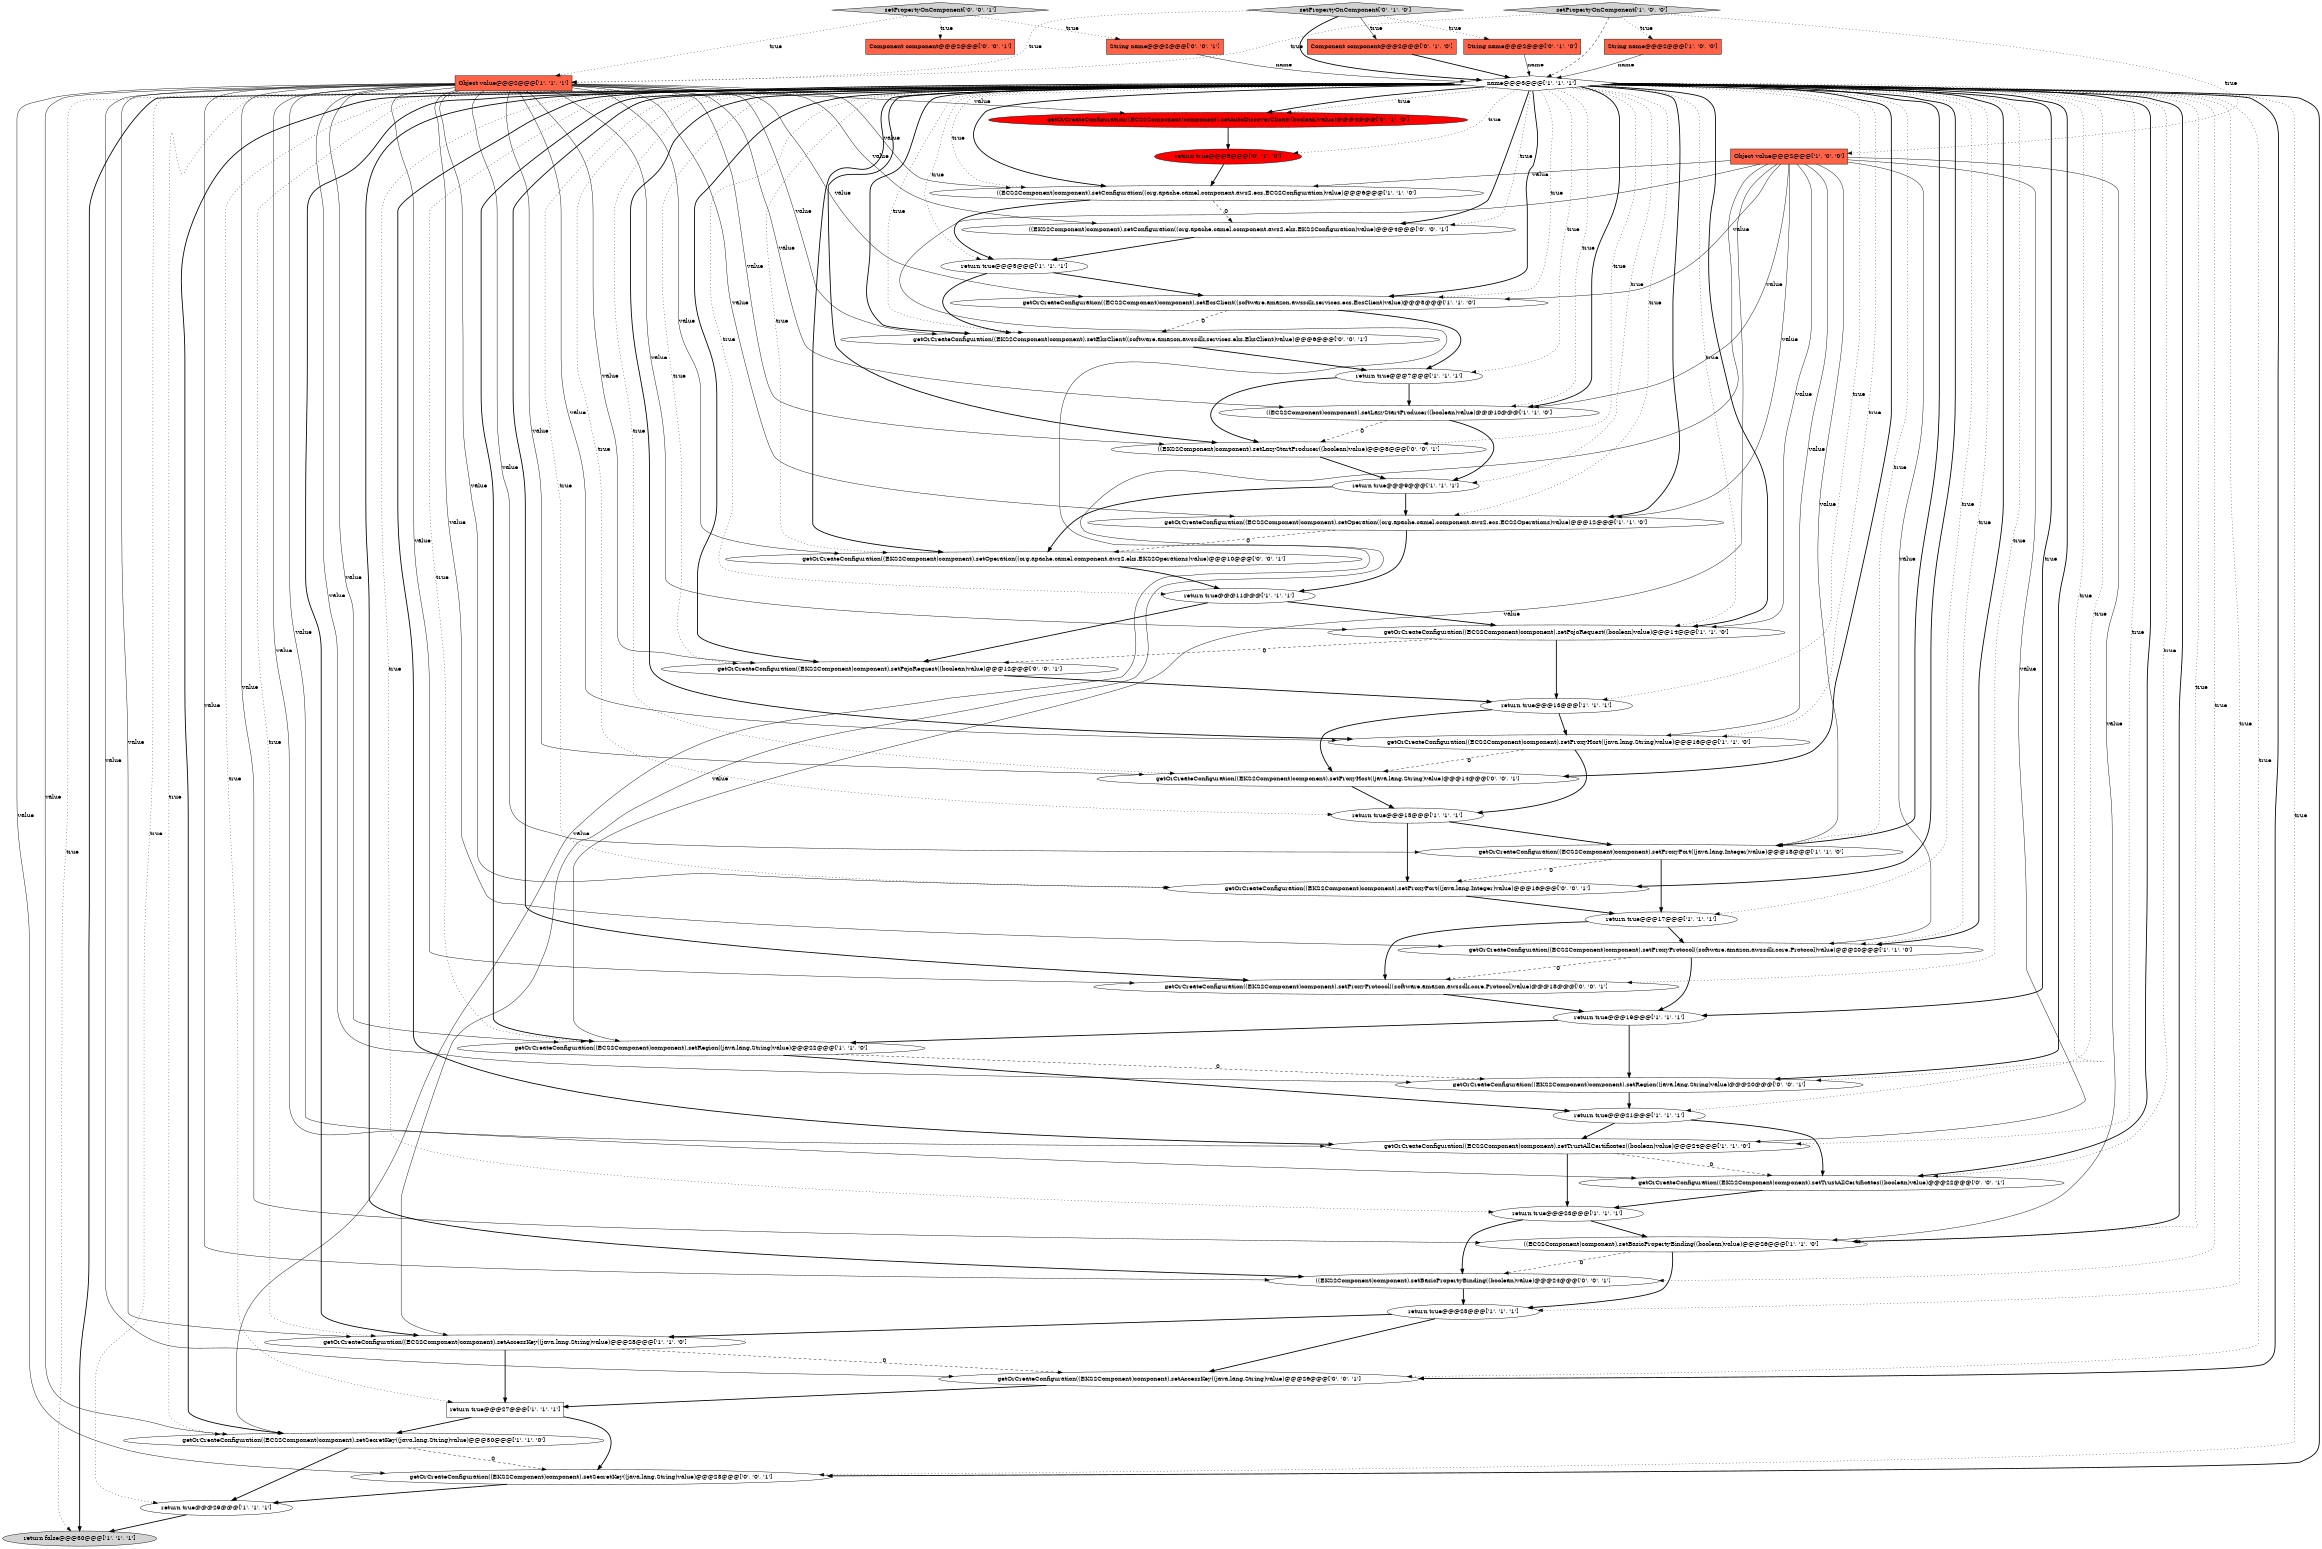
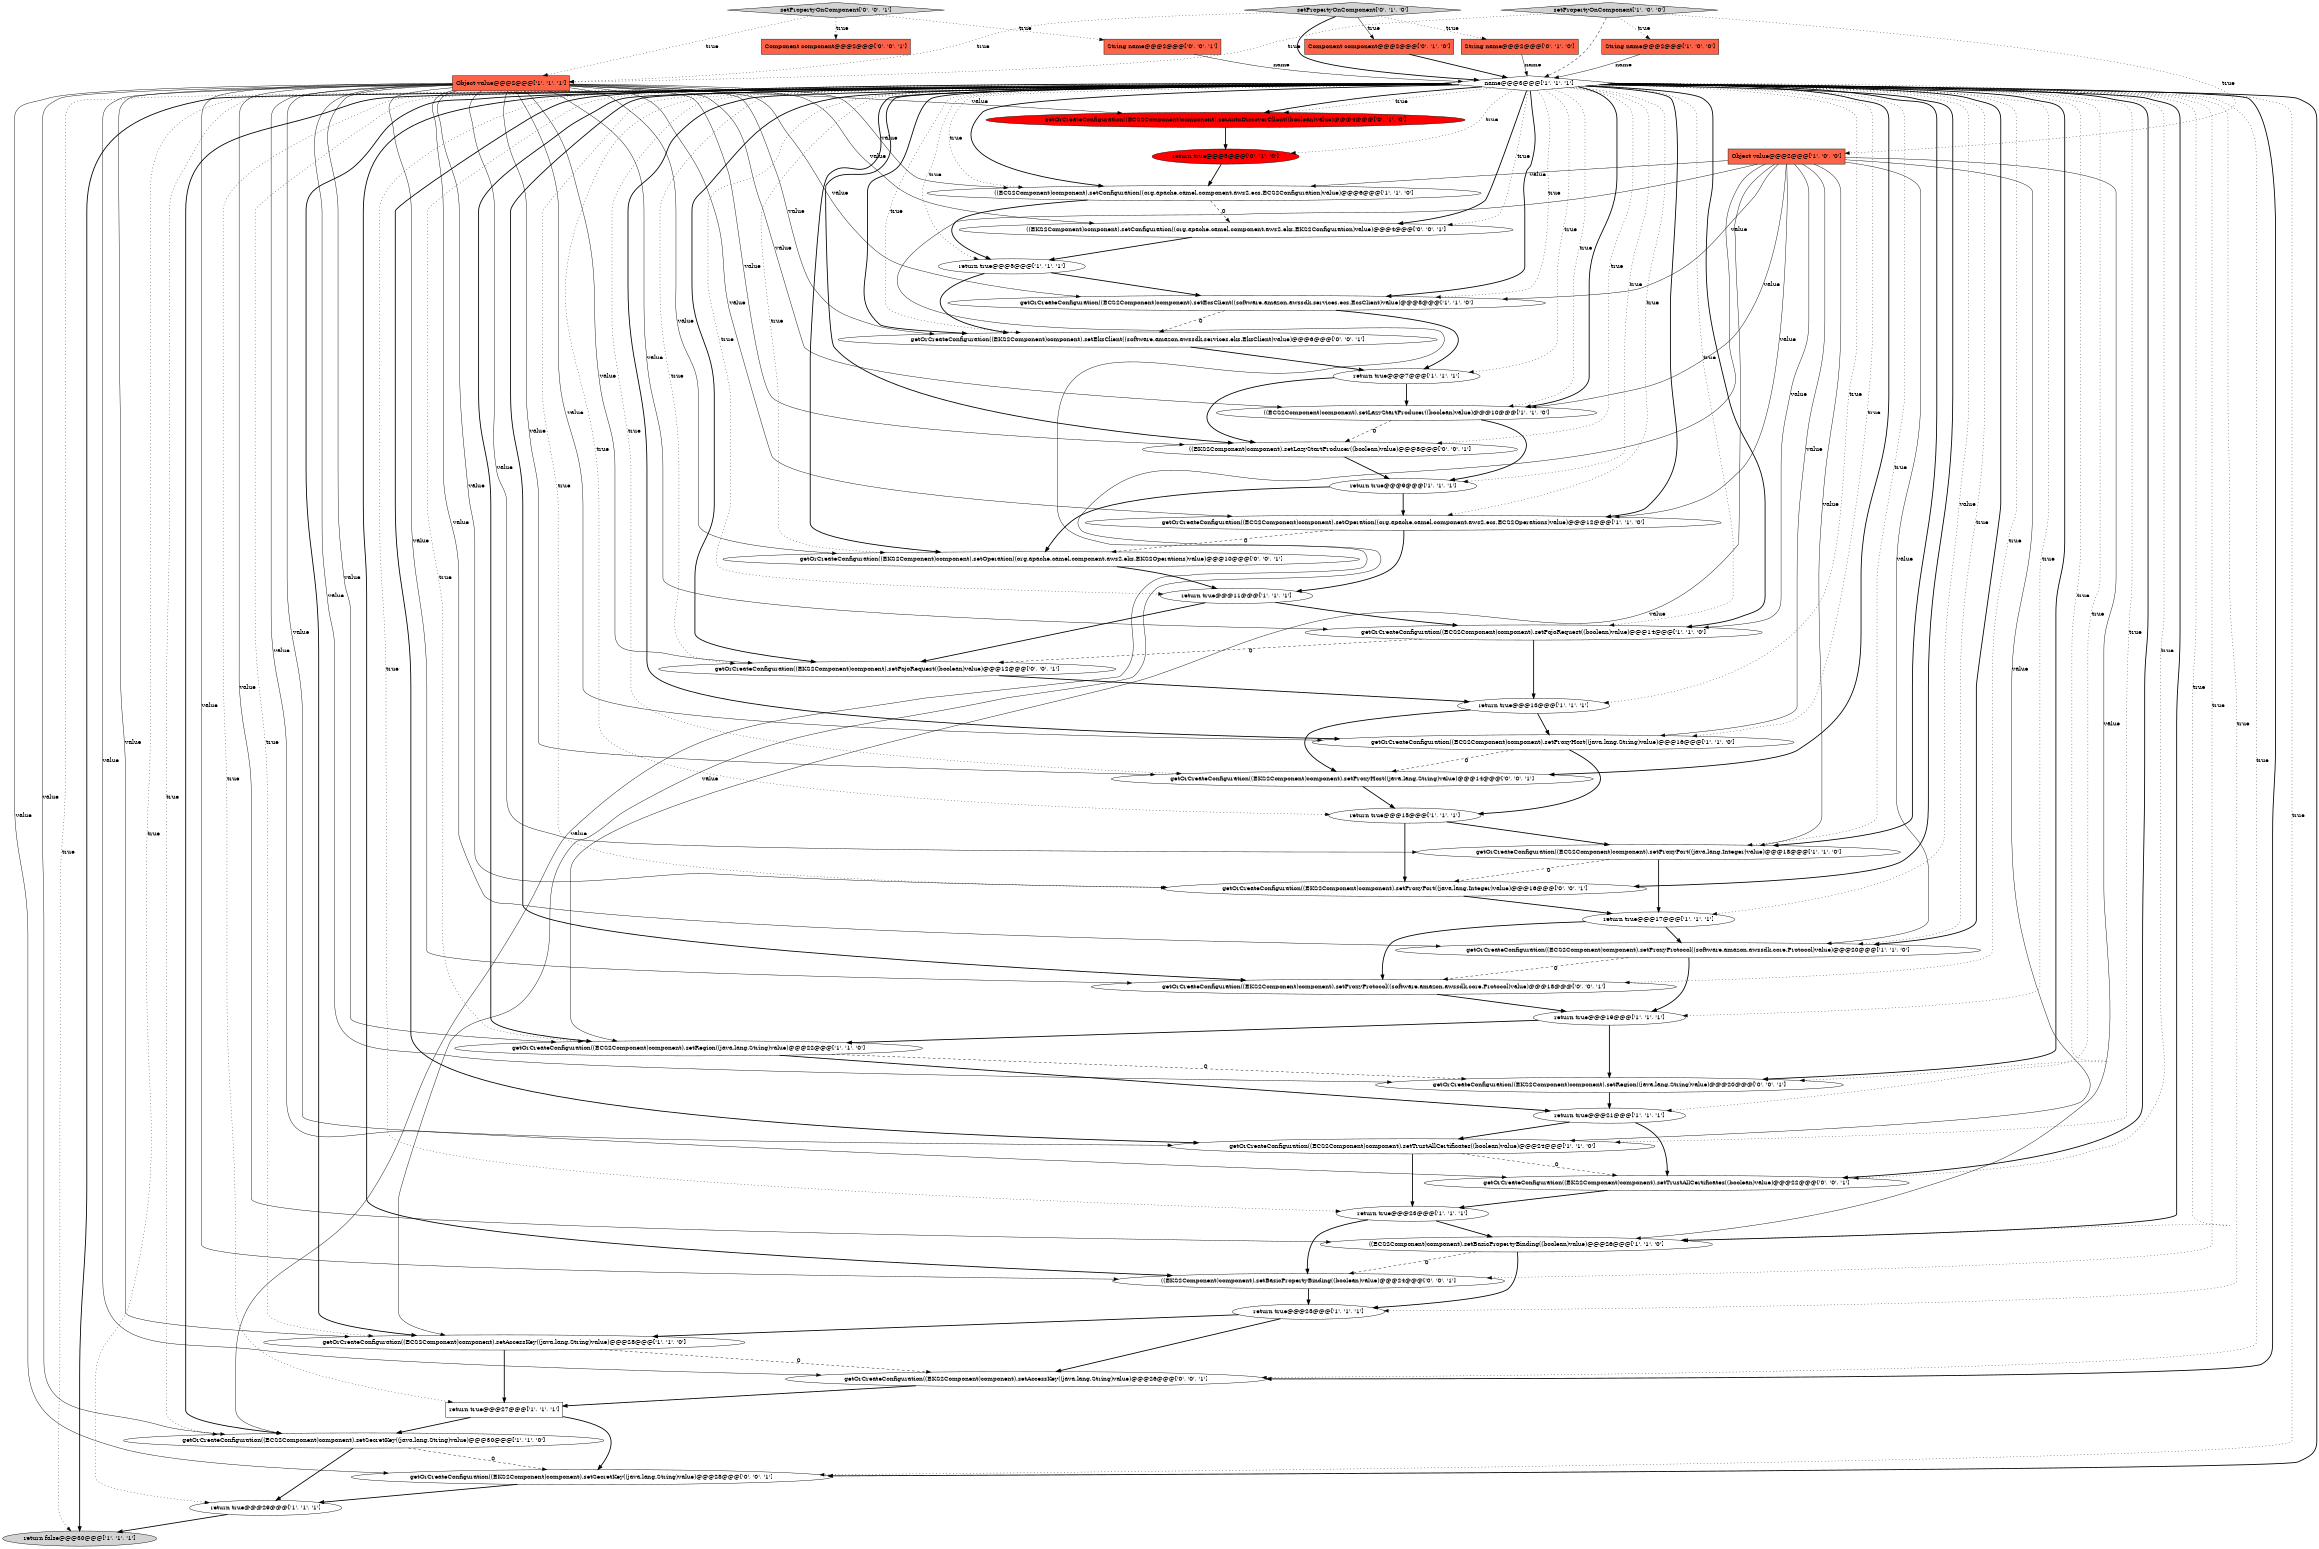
(2051, 495) -> (2049, 504)
(1968, 504) -> (1968, 504)
